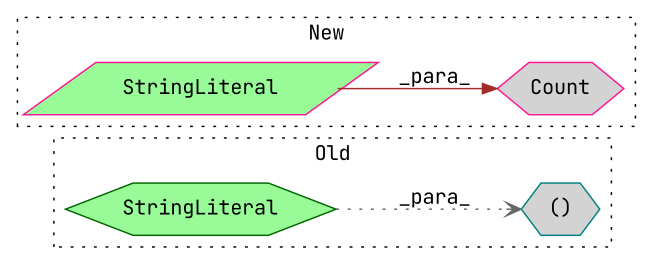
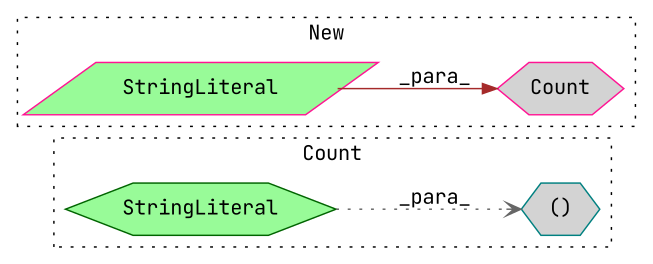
(333, 155) -> (333, 155)
